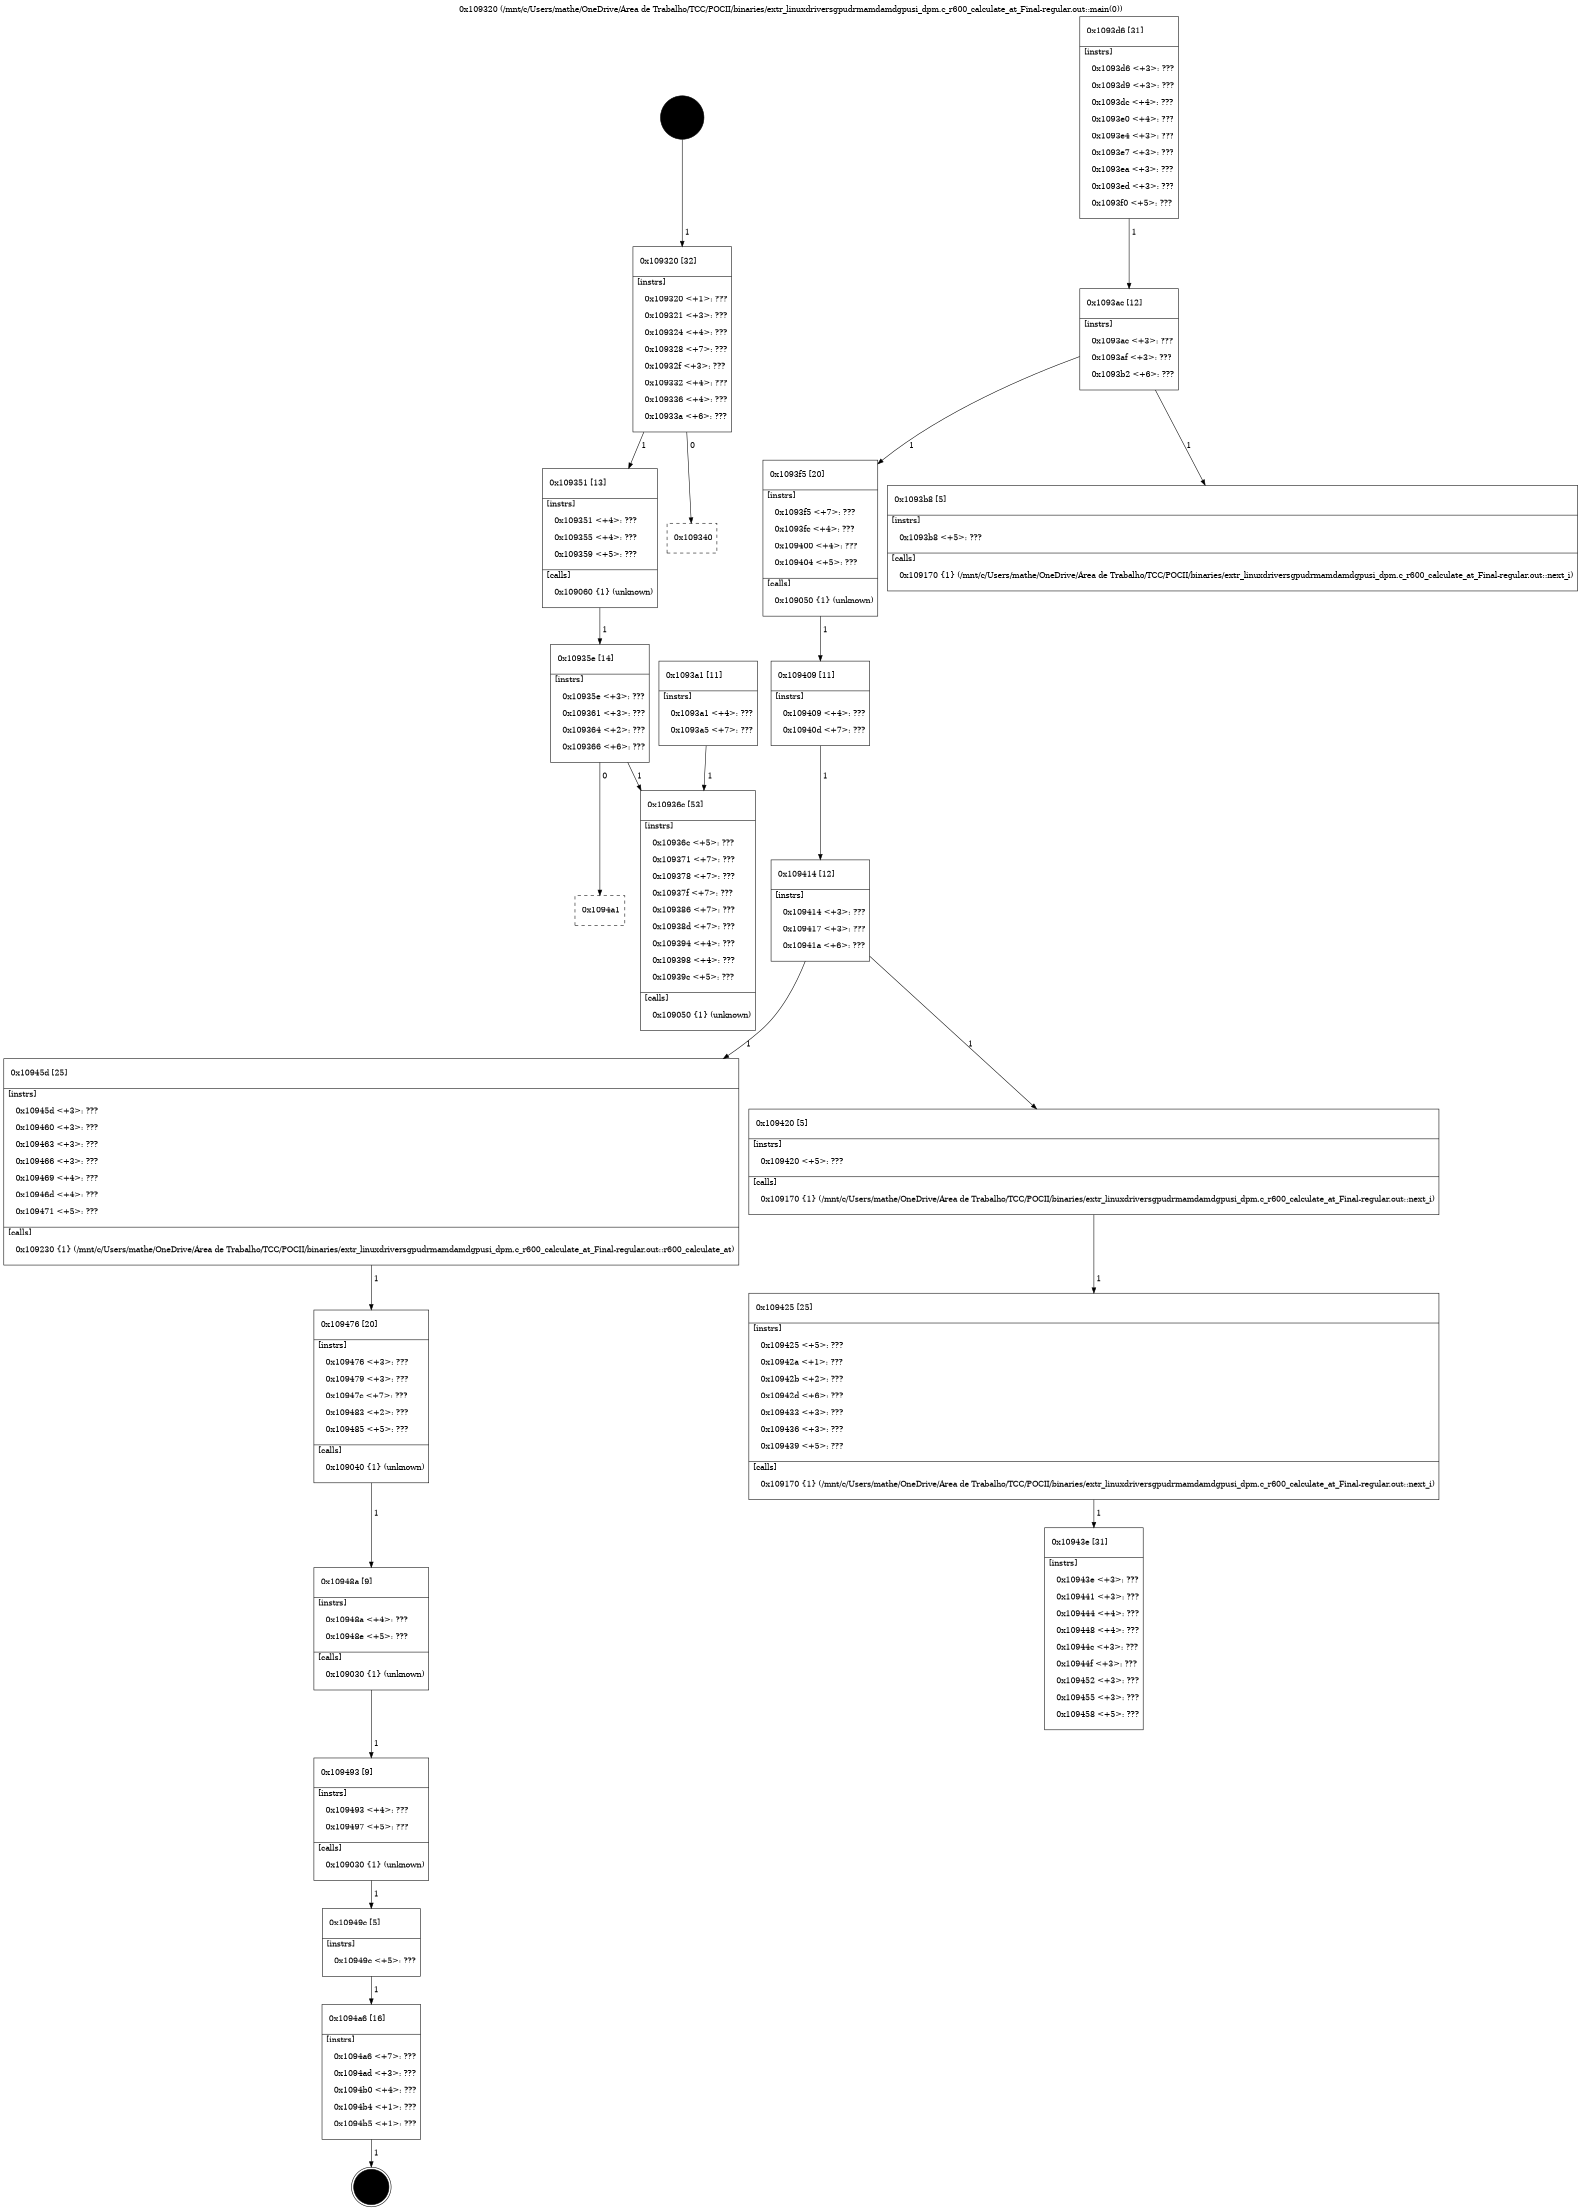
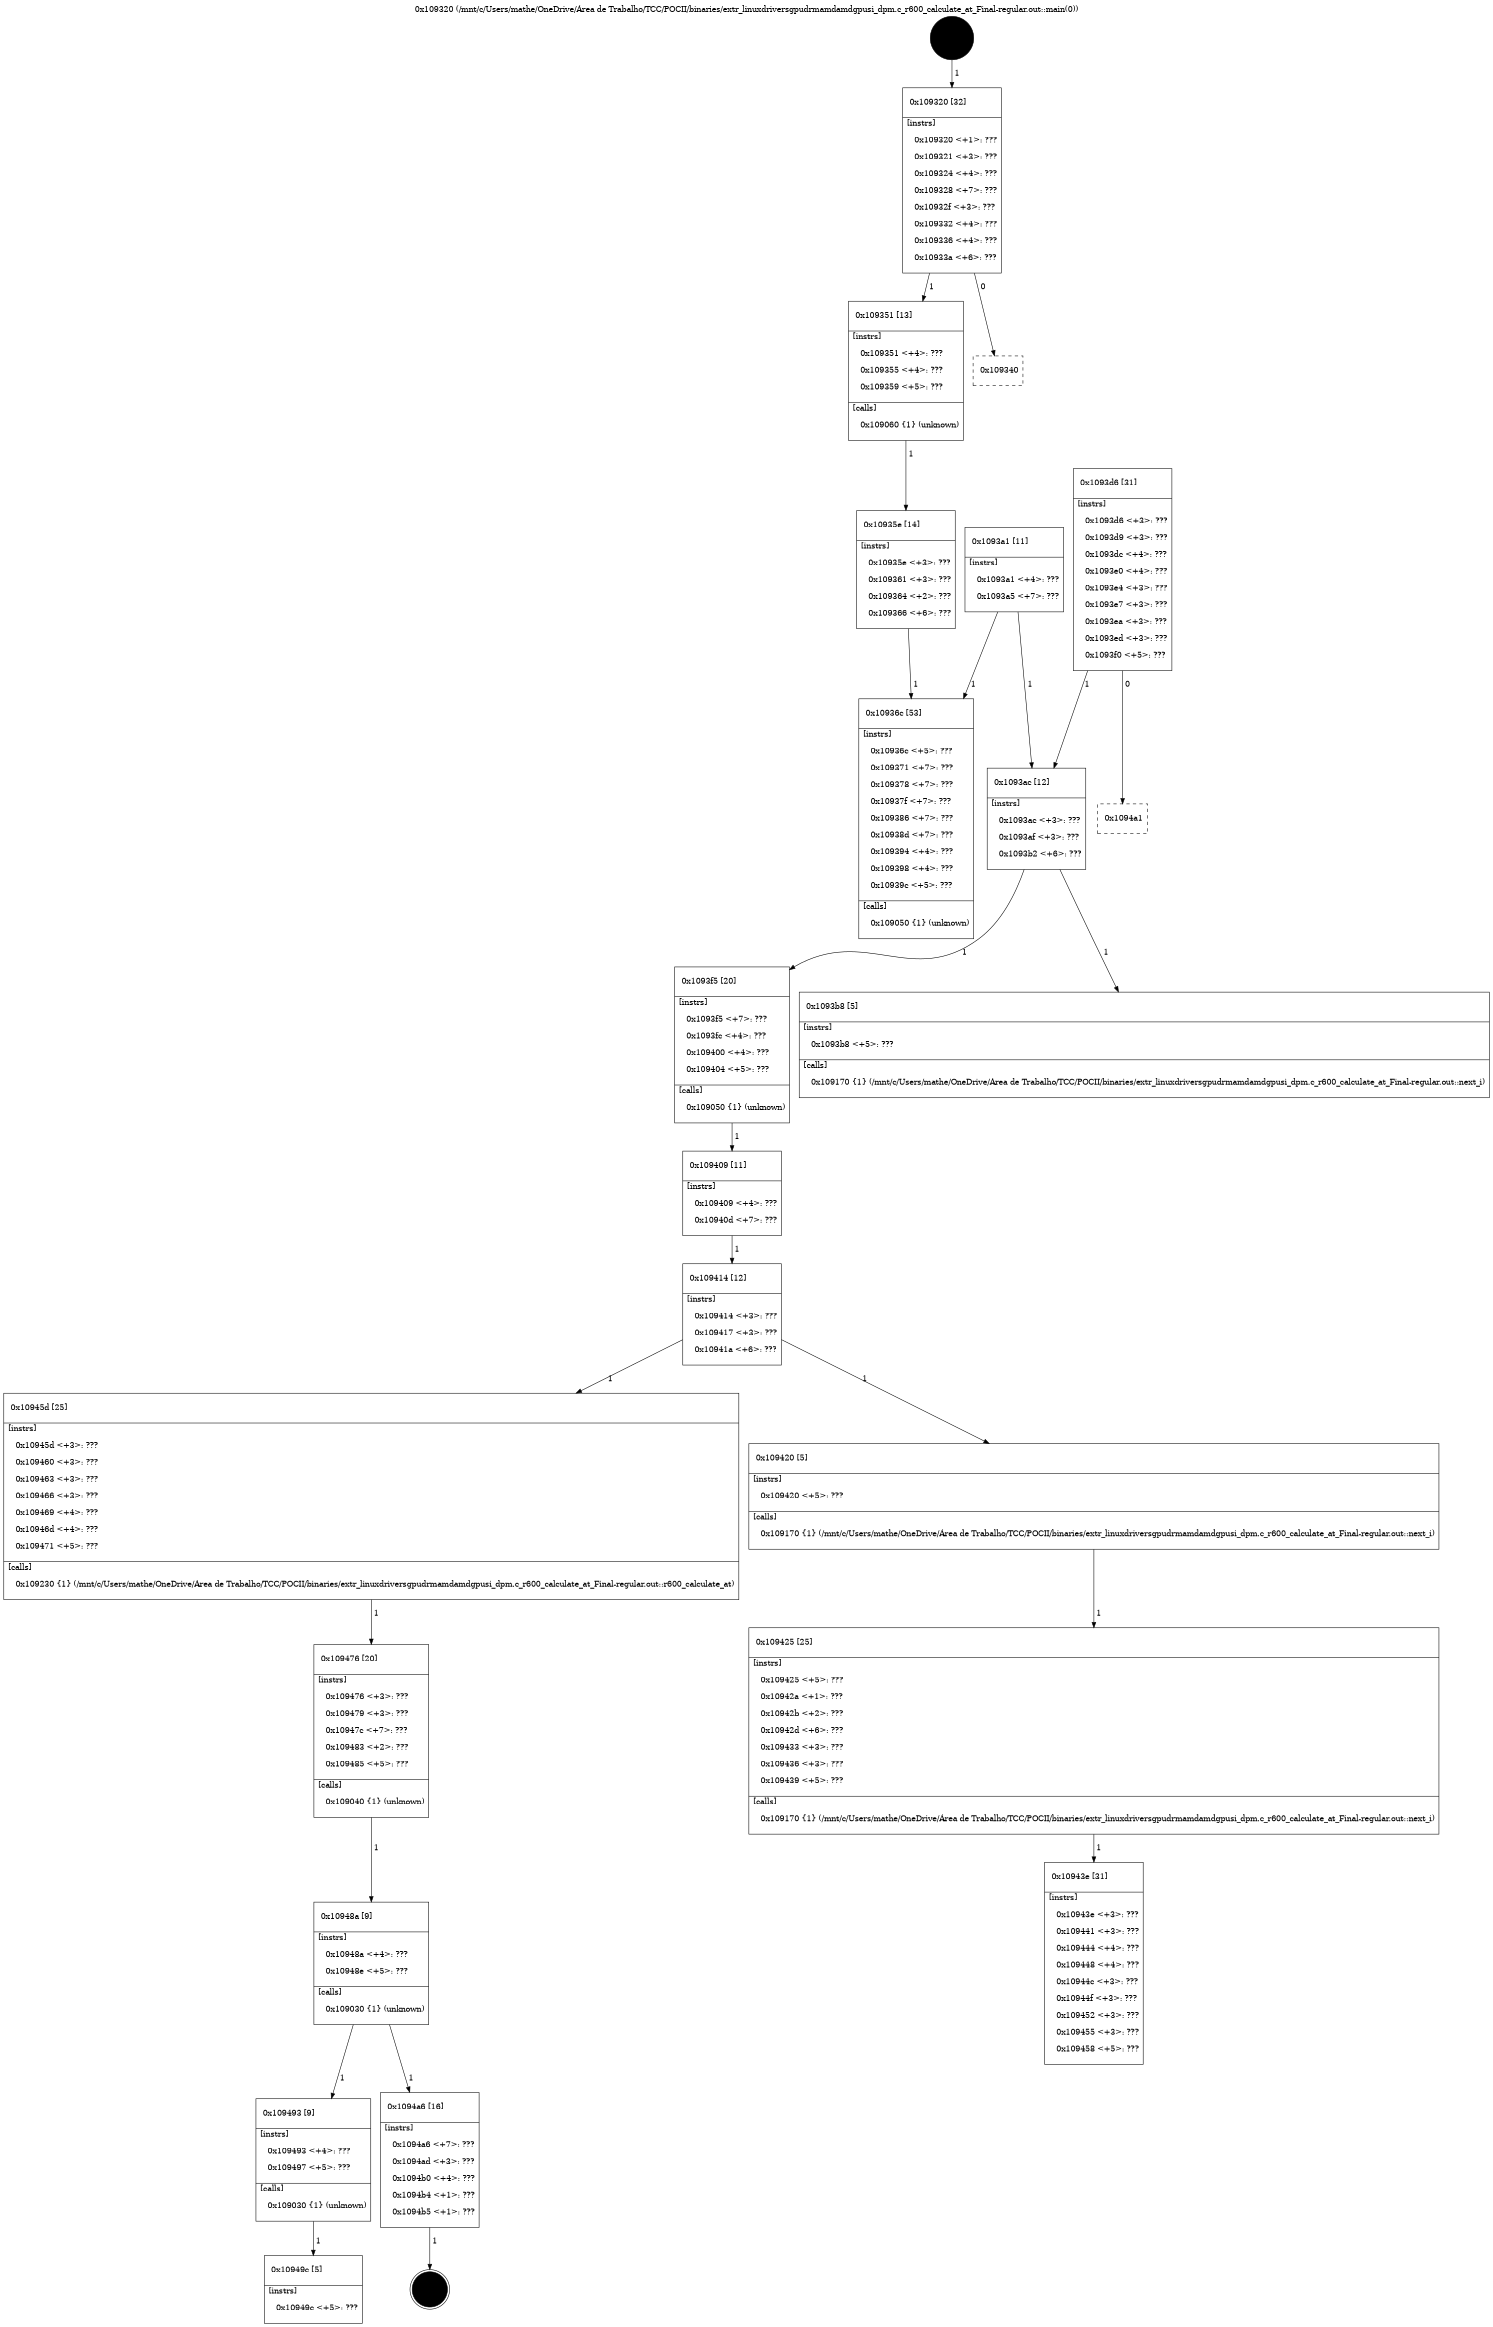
none -> (1025, 687)
(600, 826) -> (1123, 734)
(371, 1988) -> (399, 2056)
